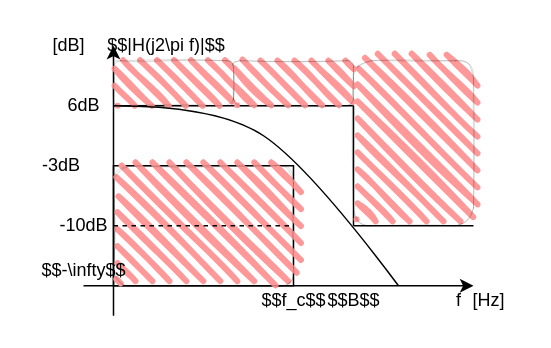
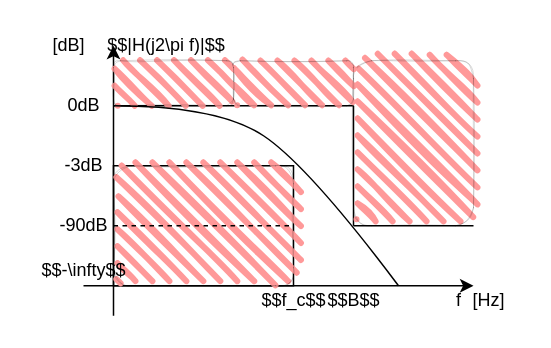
(84, 106) -> (84, 106)
(61, 166) -> (83, 166)
(84, 226) -> (84, 226)
